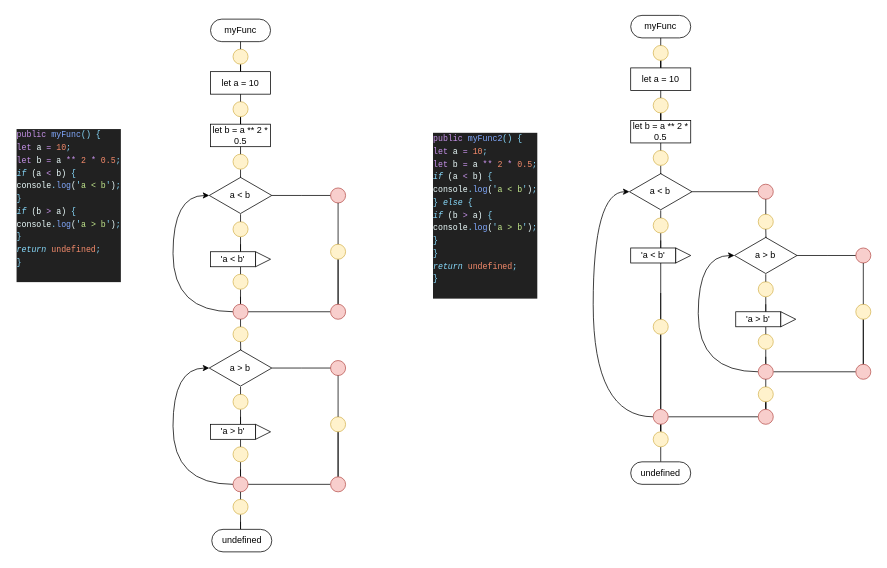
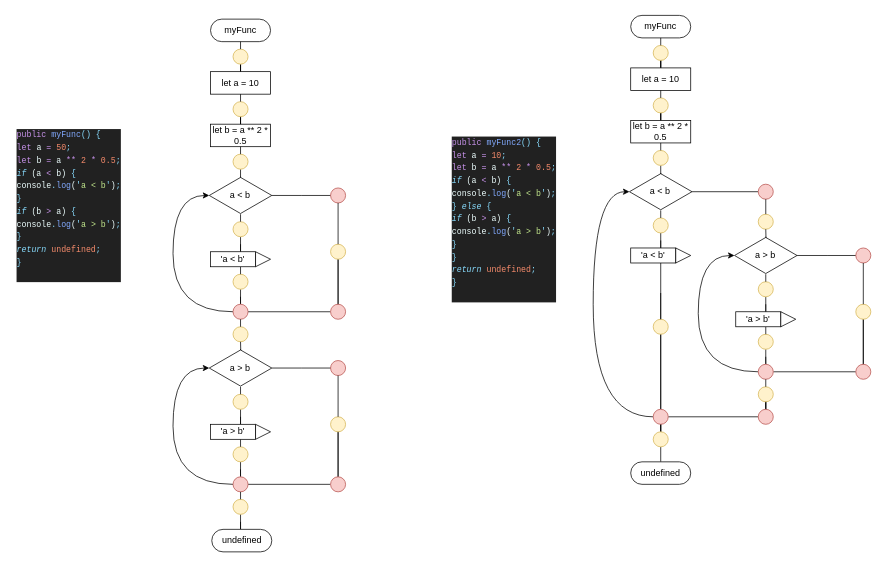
(60, 189) -> (60, 189)
(492, 218) -> (510, 222)
